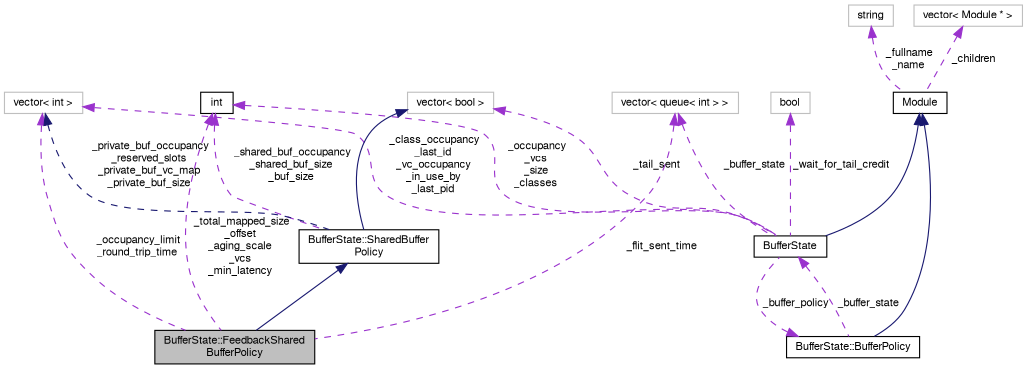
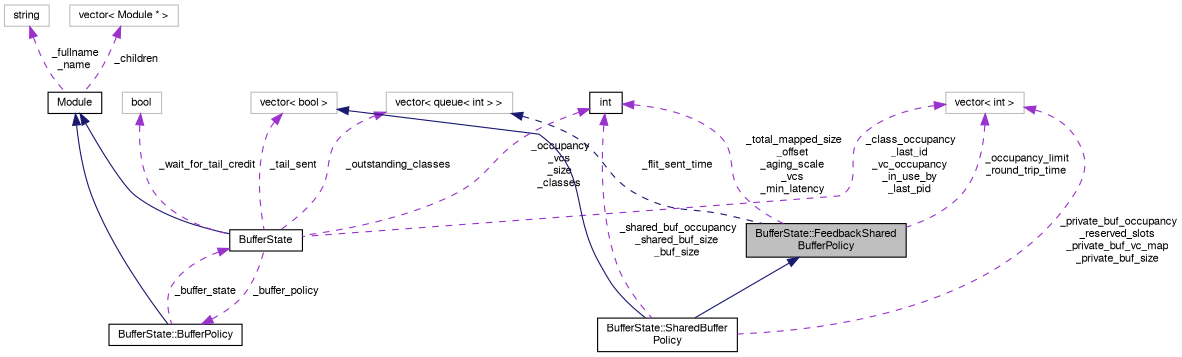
(754, 165) -> (397, 165)
(167, 211) -> (974, 280)
(529, 279) -> (632, 191)
(297, 300) -> (742, 290)
